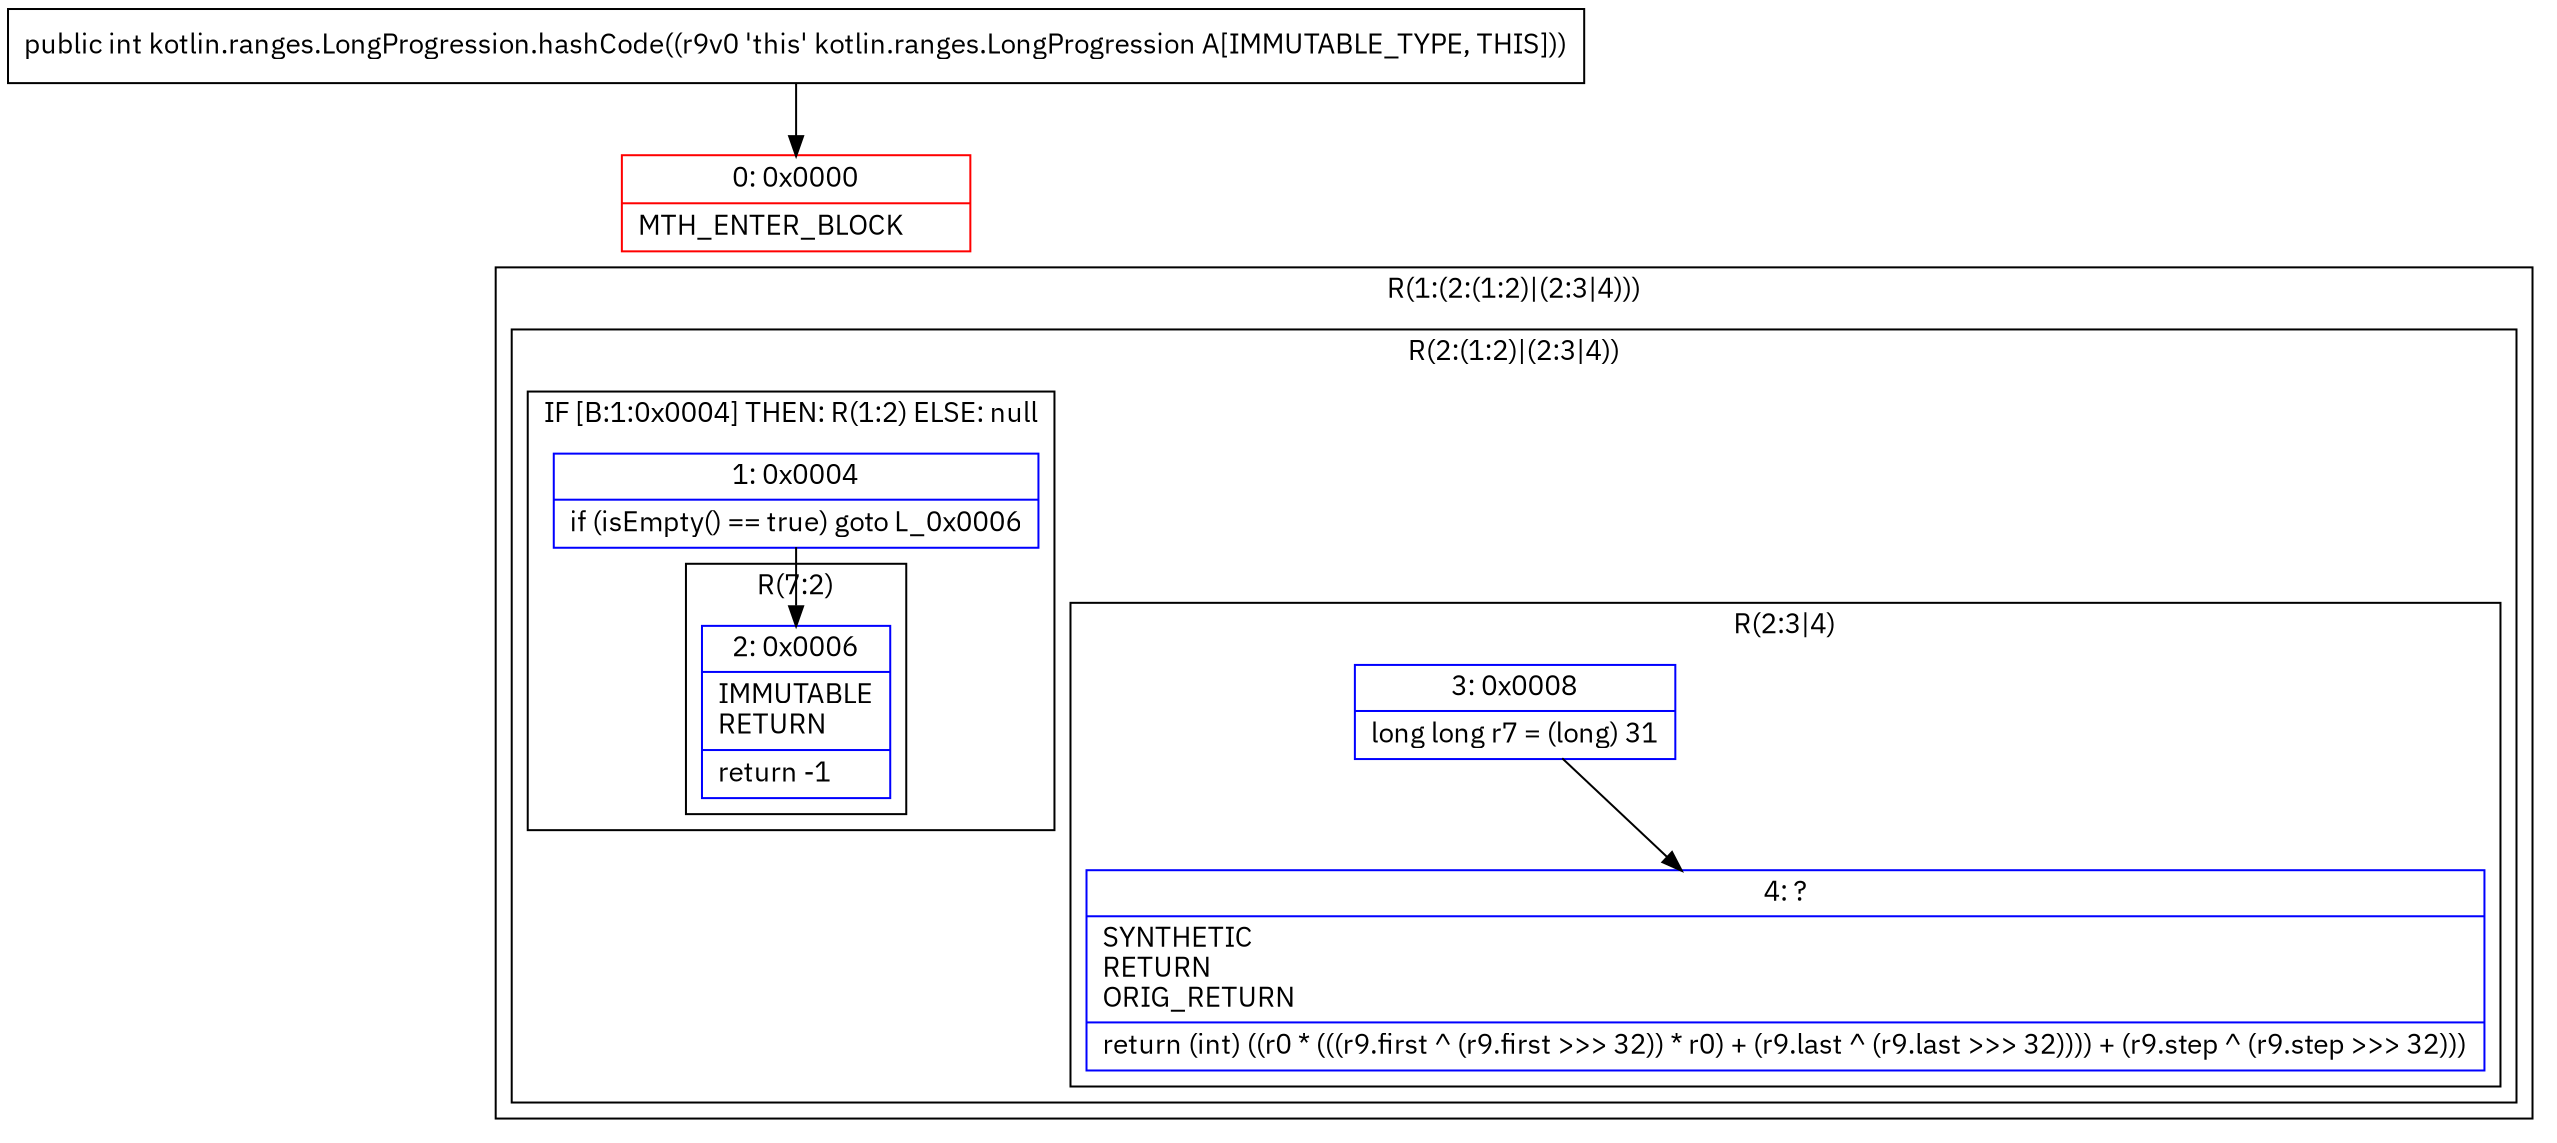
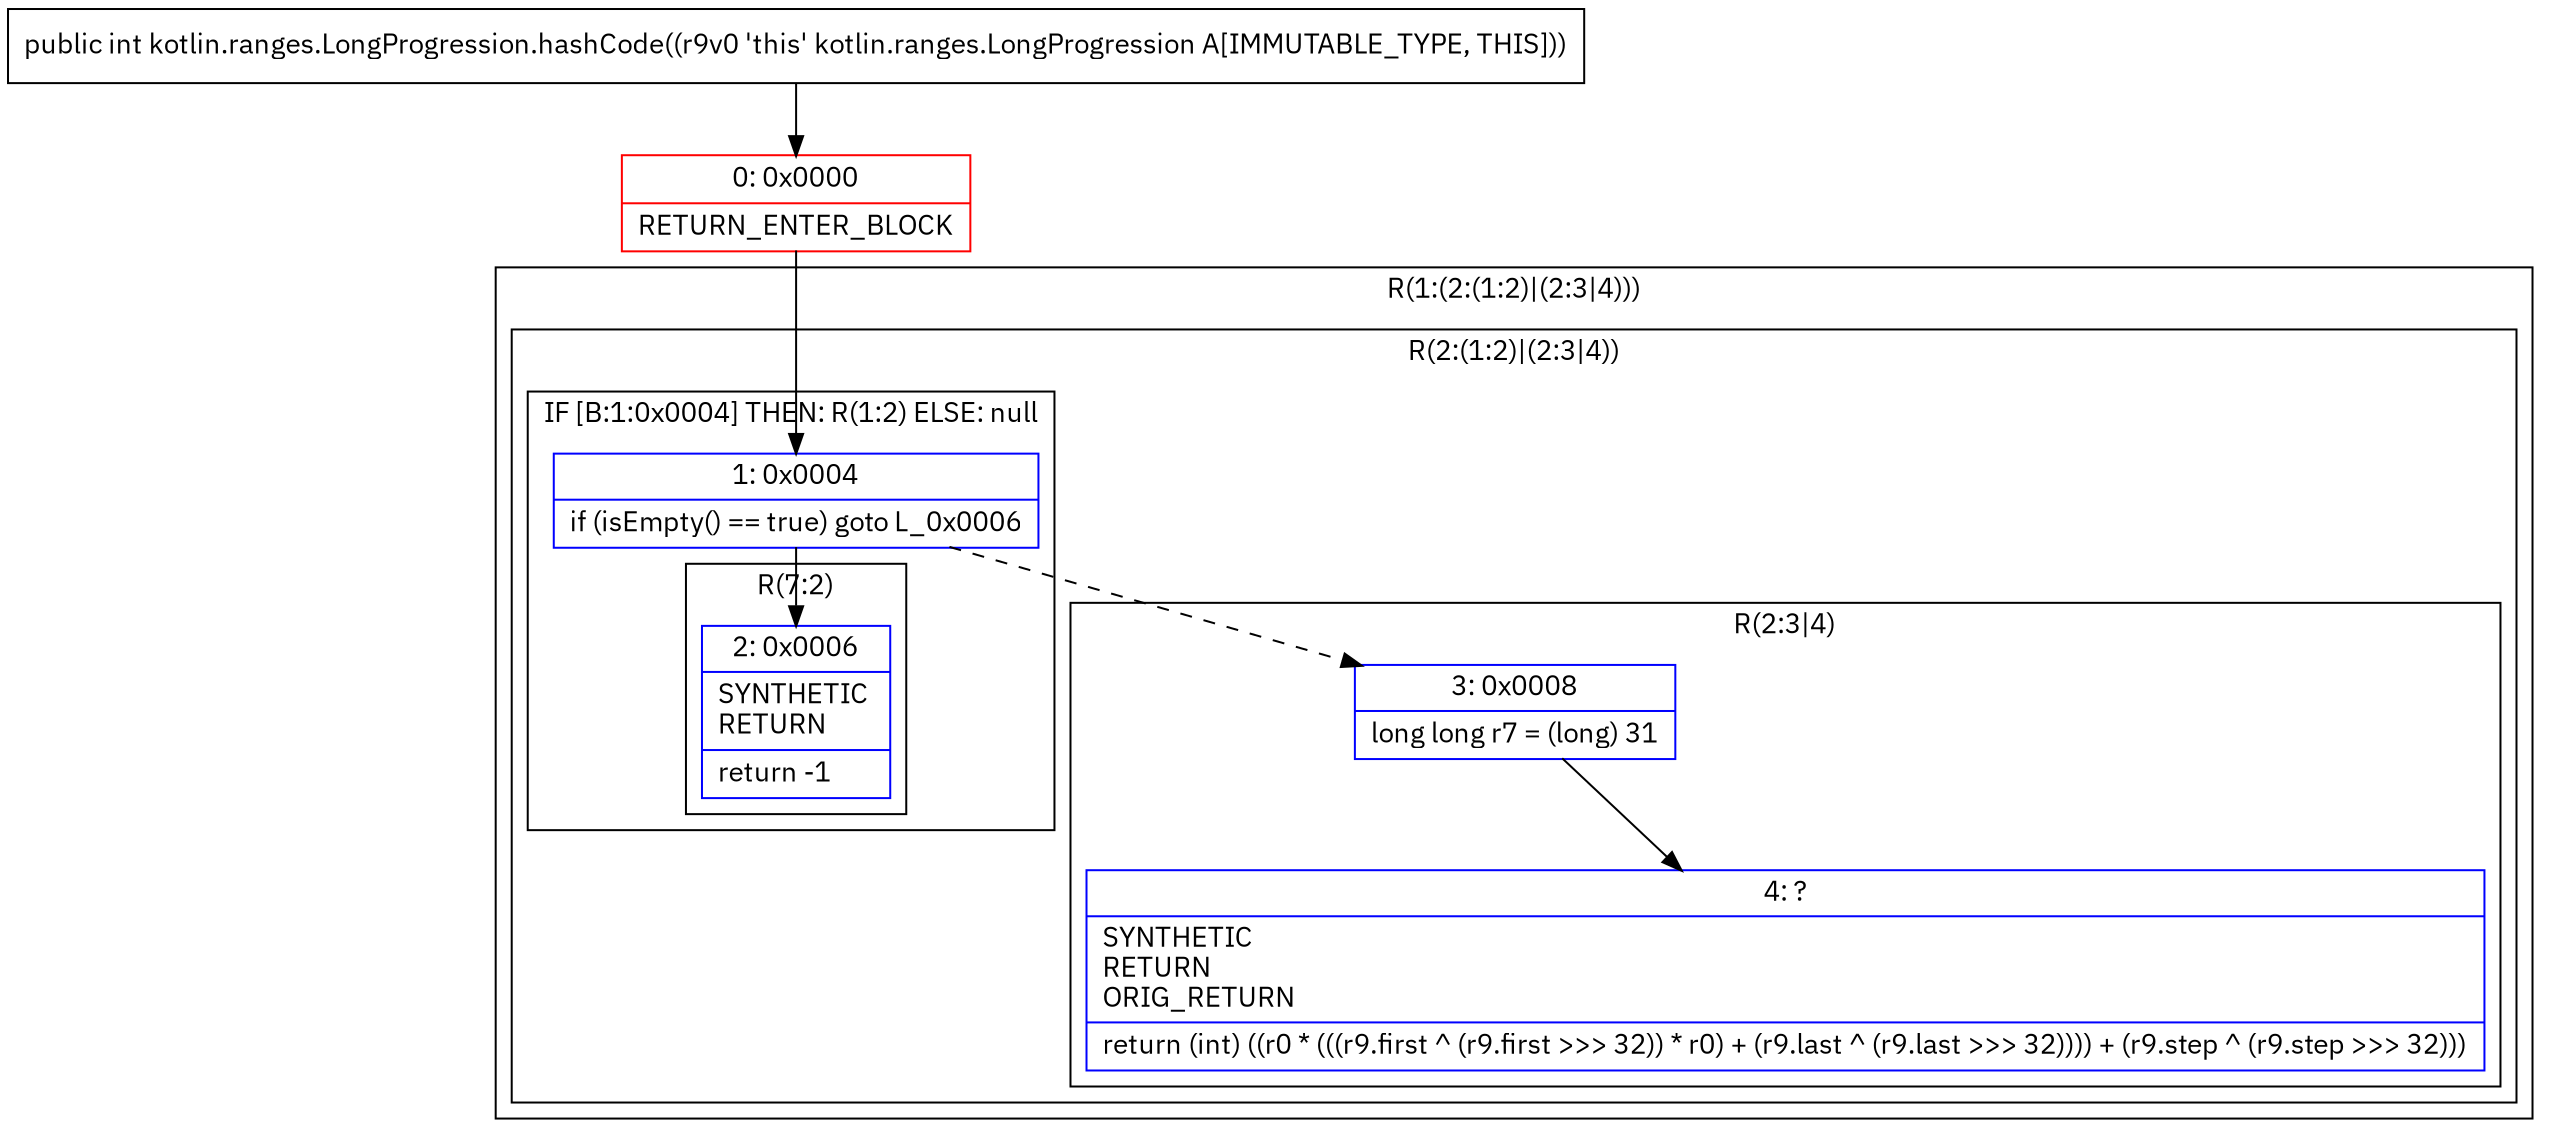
(771, 226) -> (796, 226)
none -> (796, 342)
none -> (1185, 615)
(796, 695) -> (794, 695)
